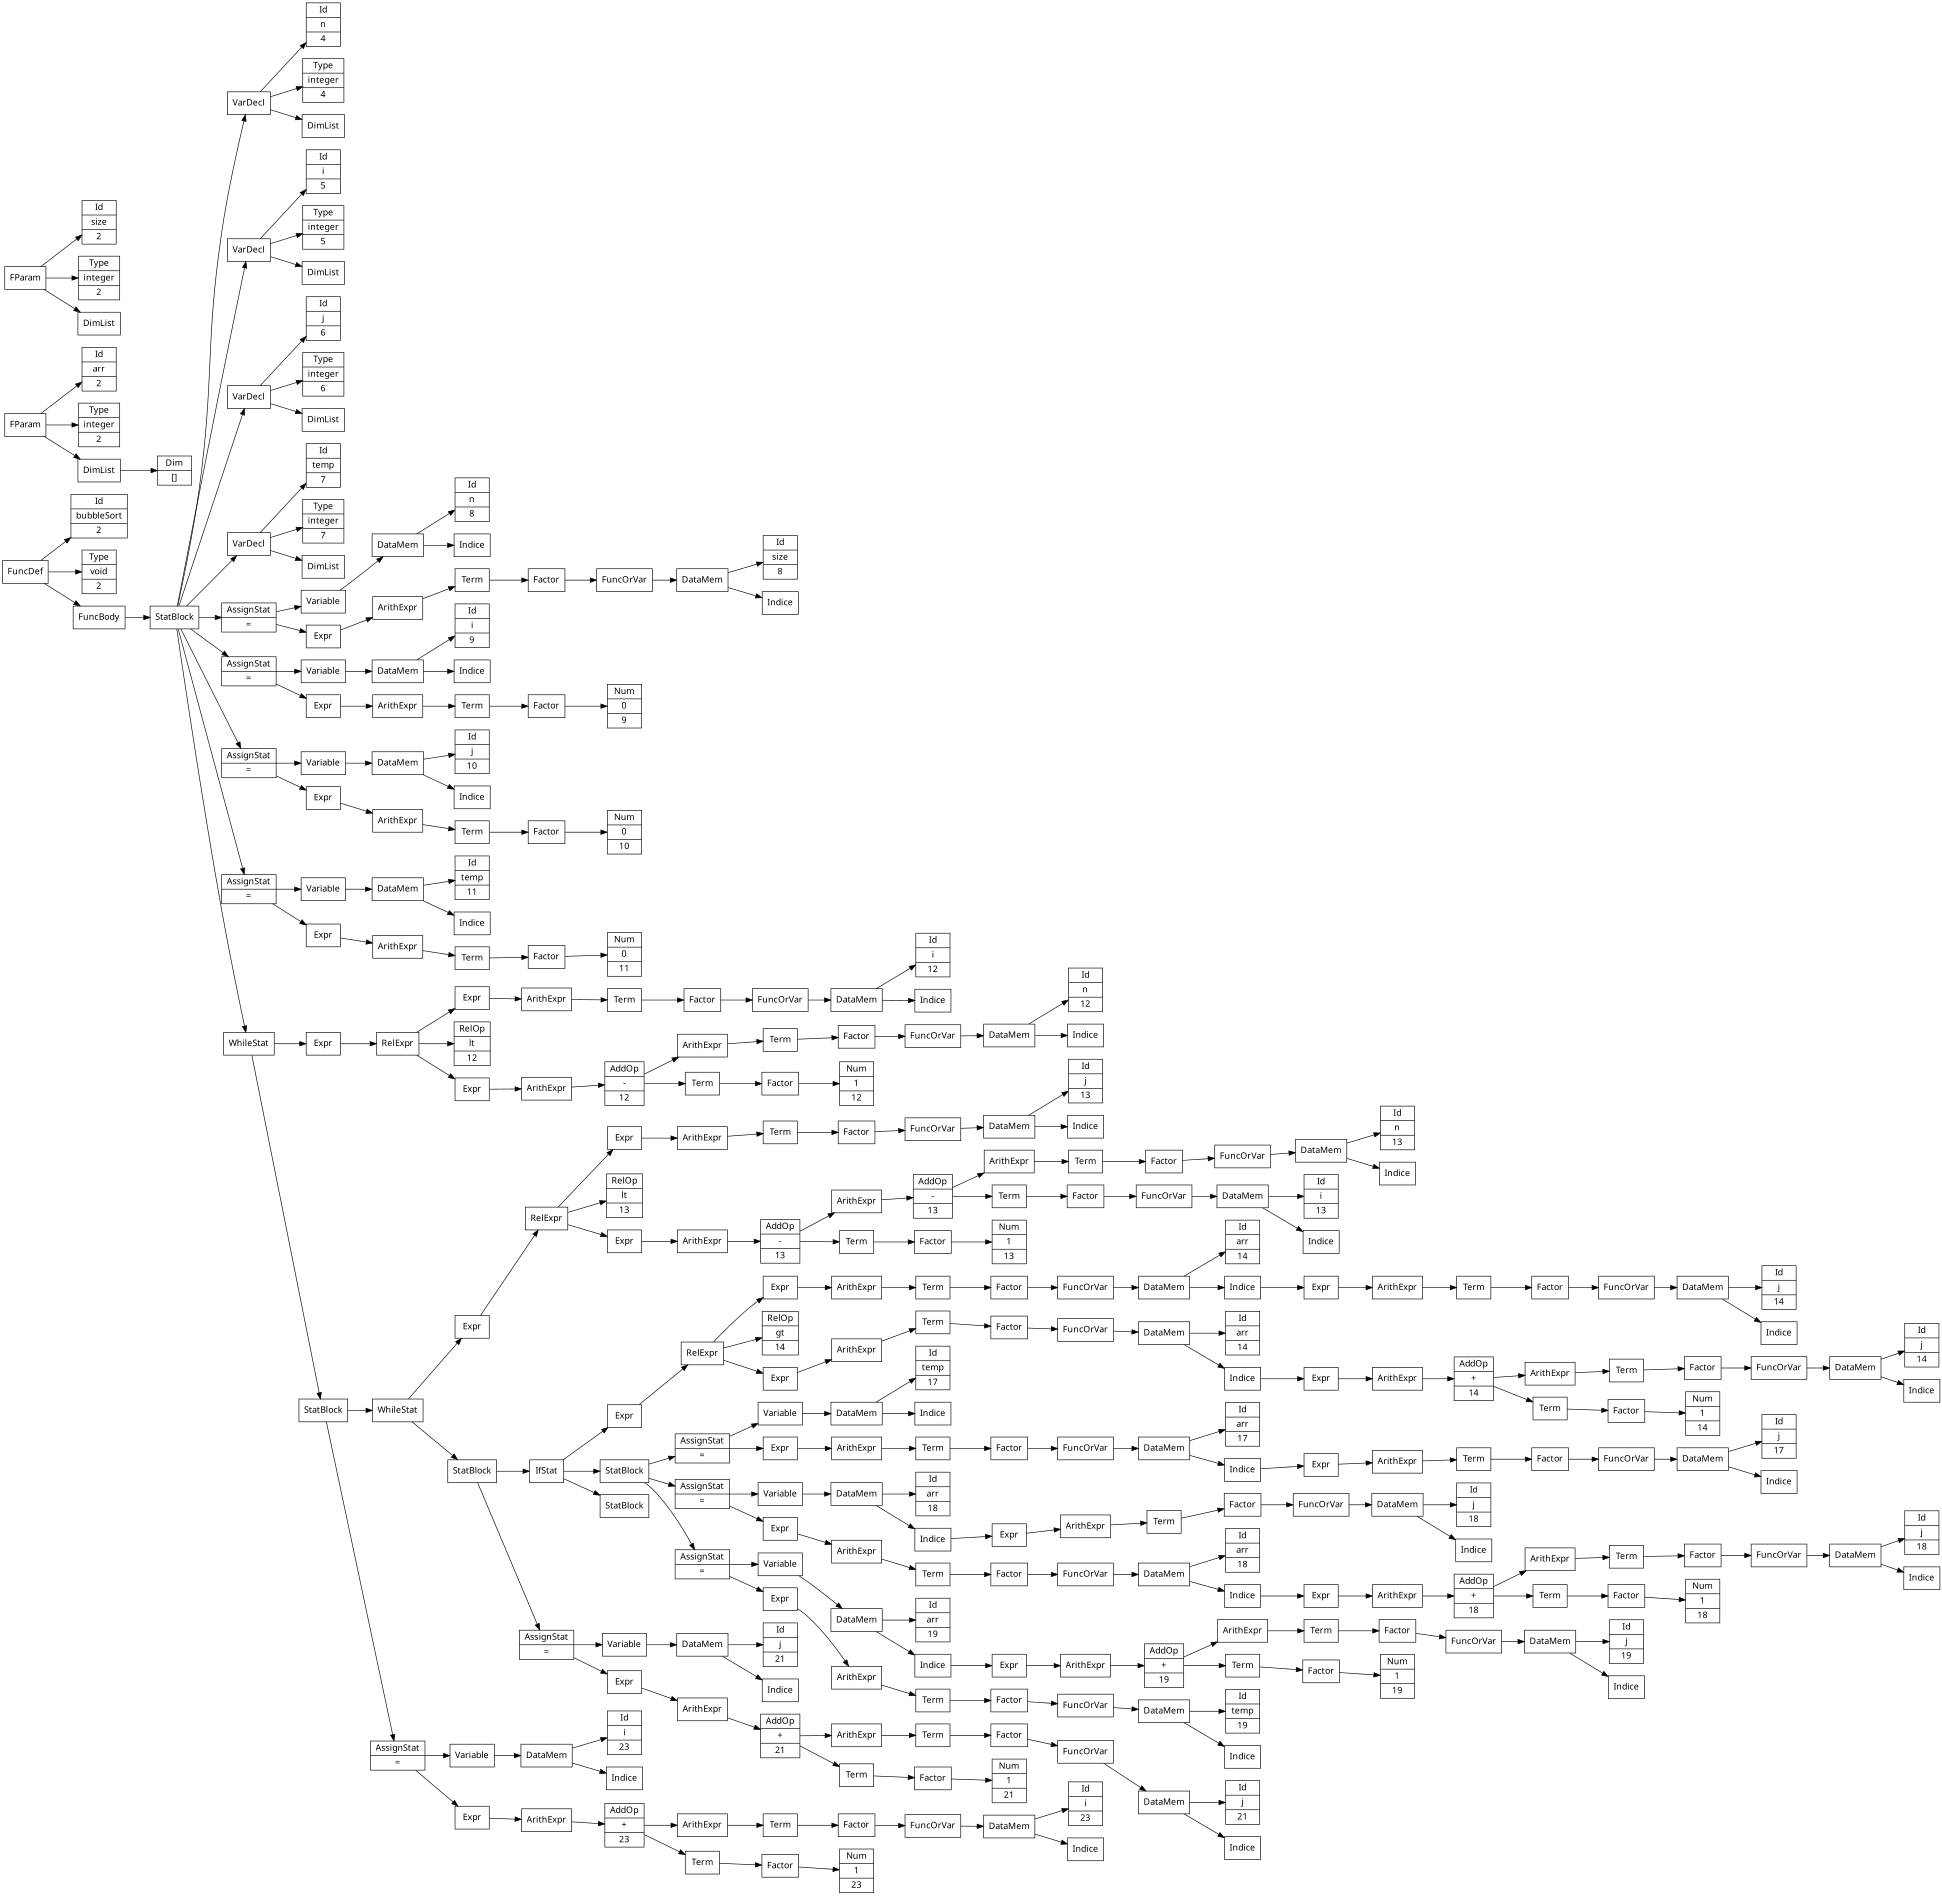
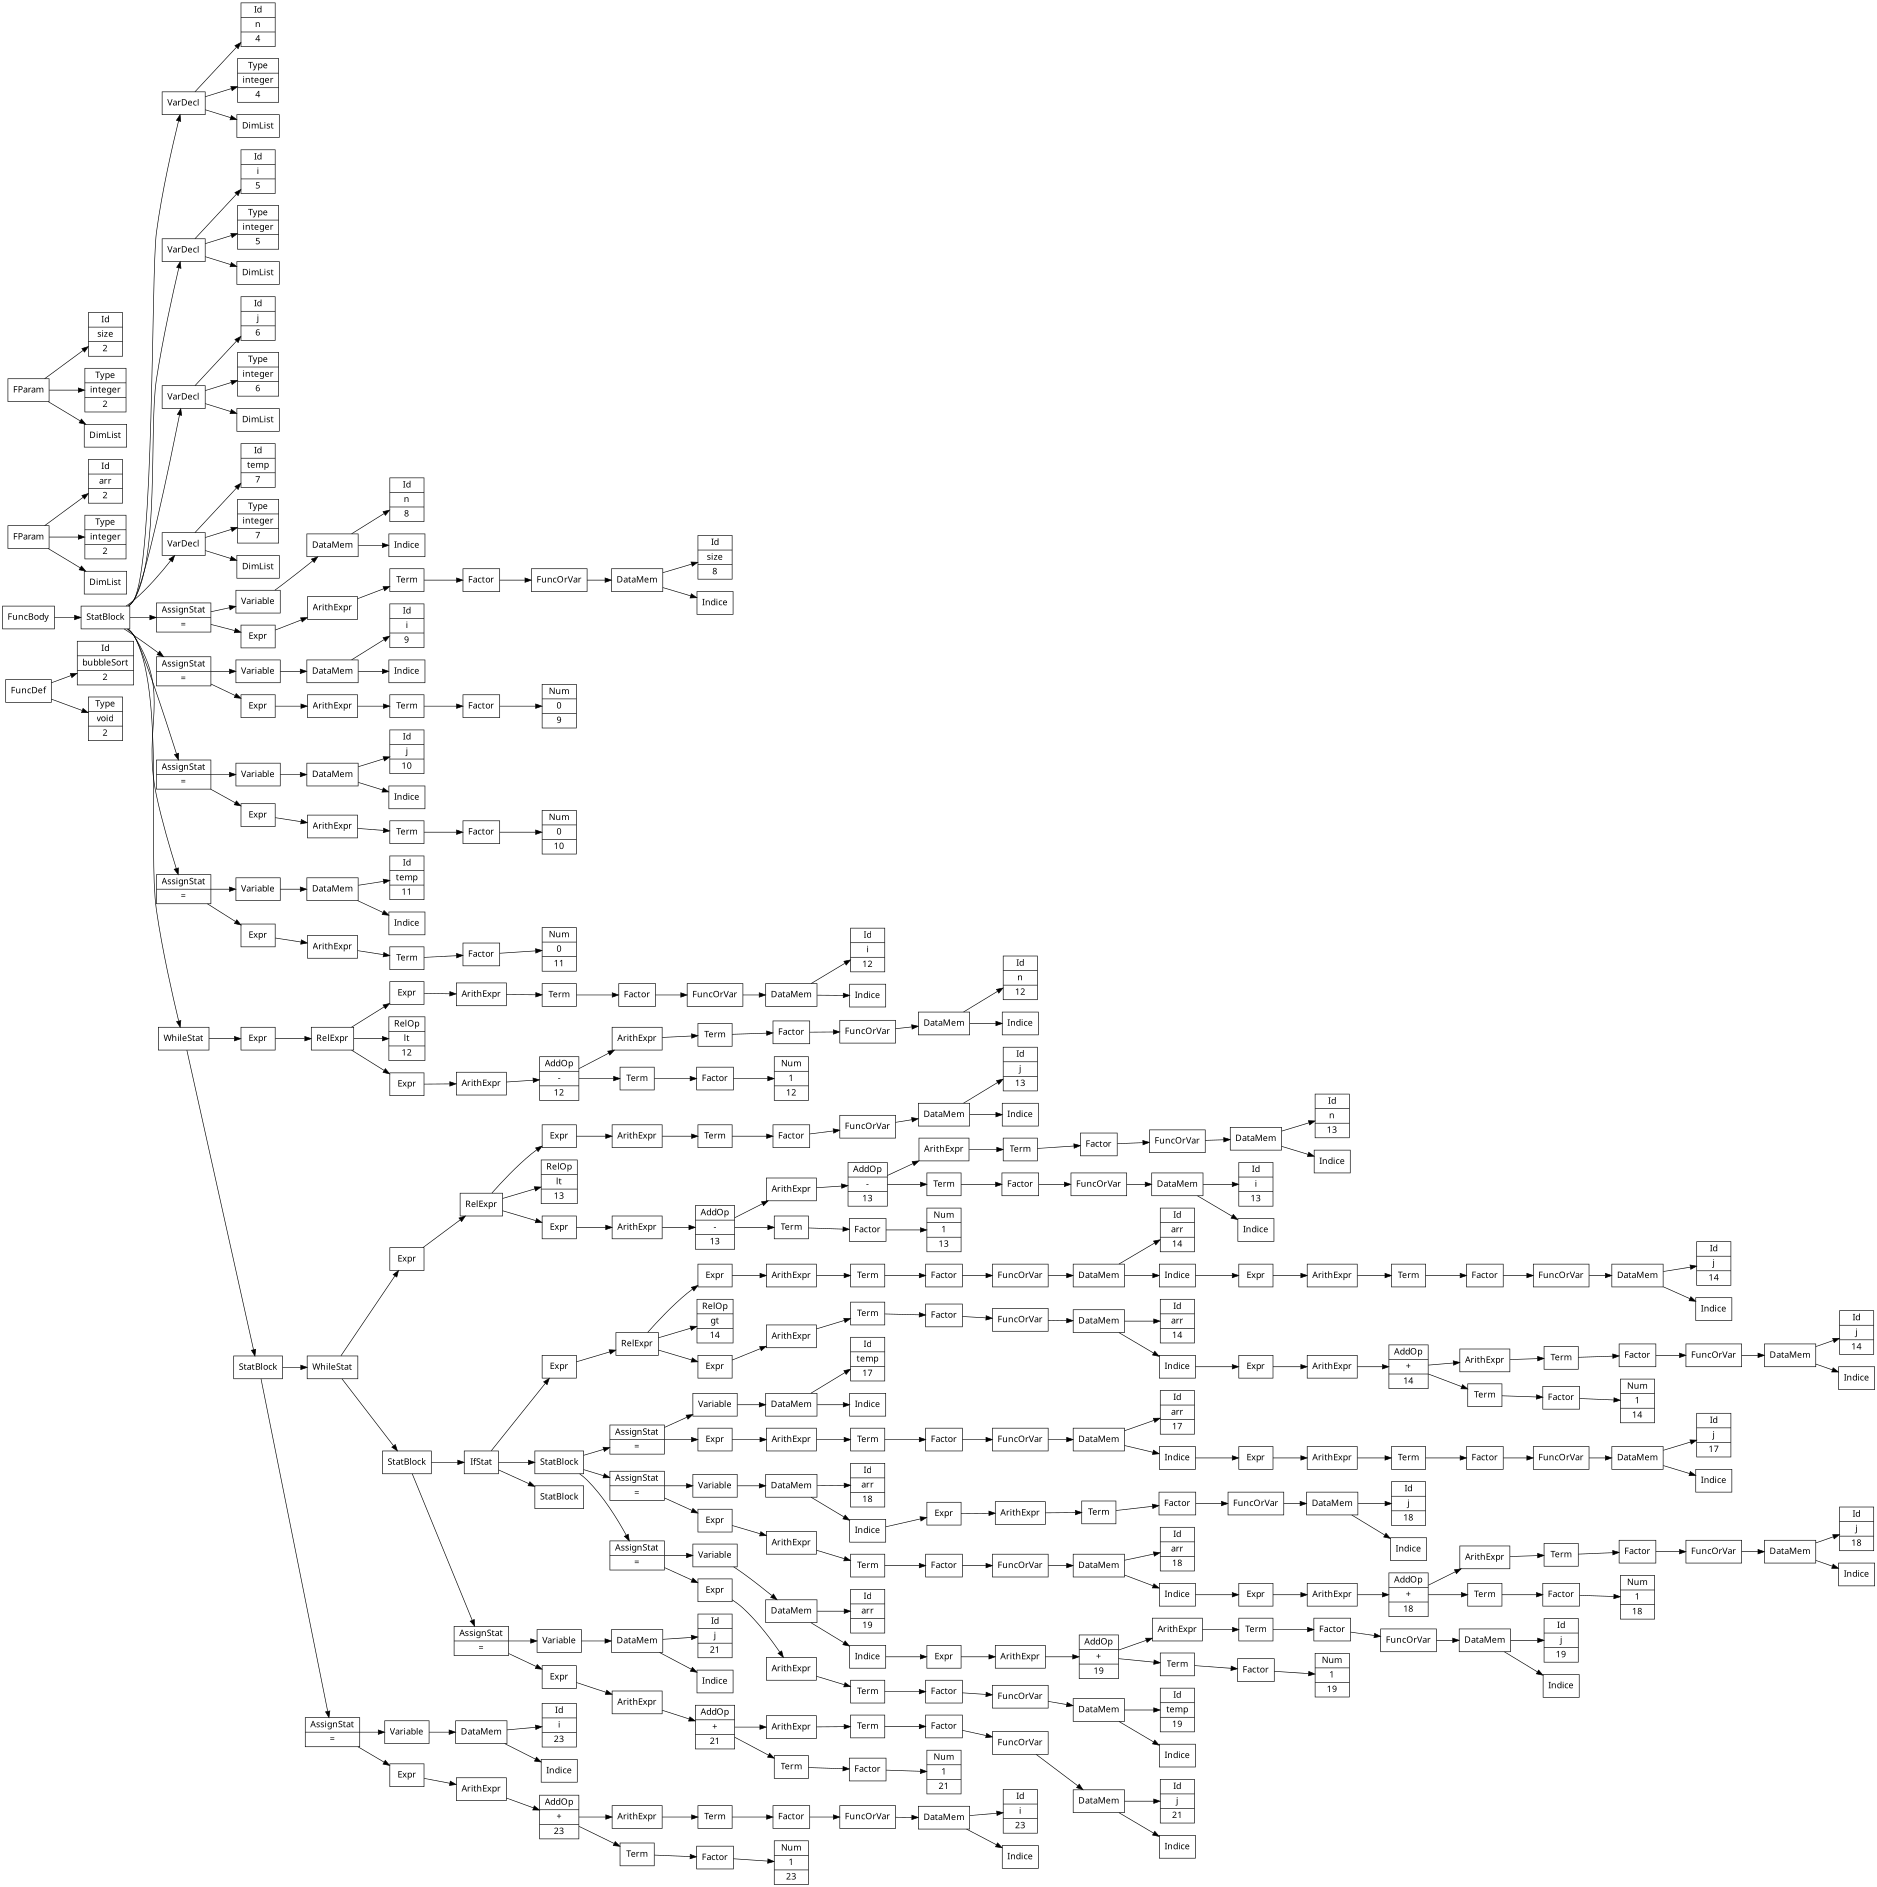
(174, 471) -> none
(59, 593) -> none
